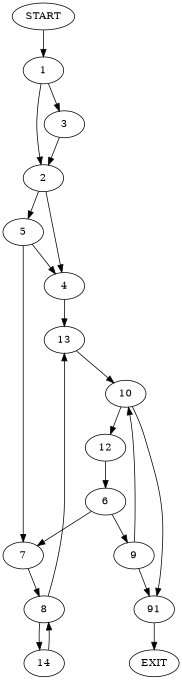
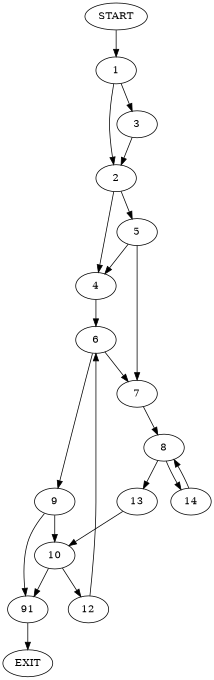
(64, 309) -> (96, 309)
